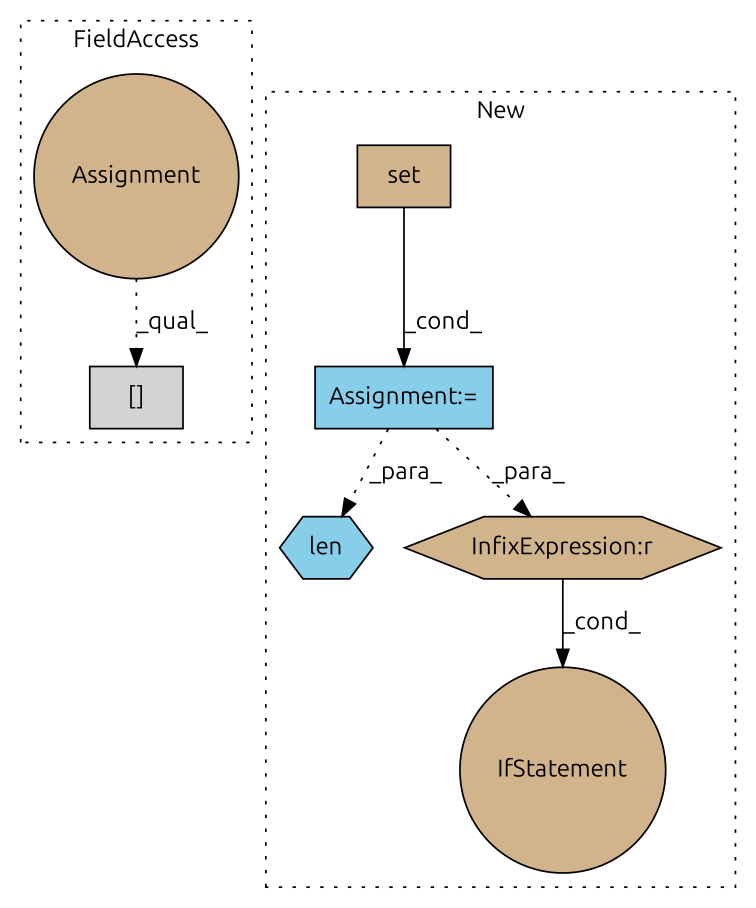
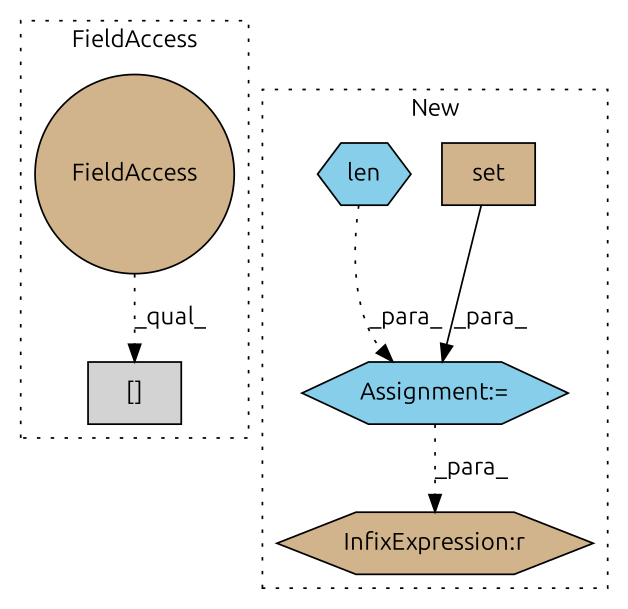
(136, 176) -> (135, 174)
(444, 322) -> (491, 318)
(404, 398) -> (435, 393)
(369, 465) -> (357, 280)
(563, 770) -> none
